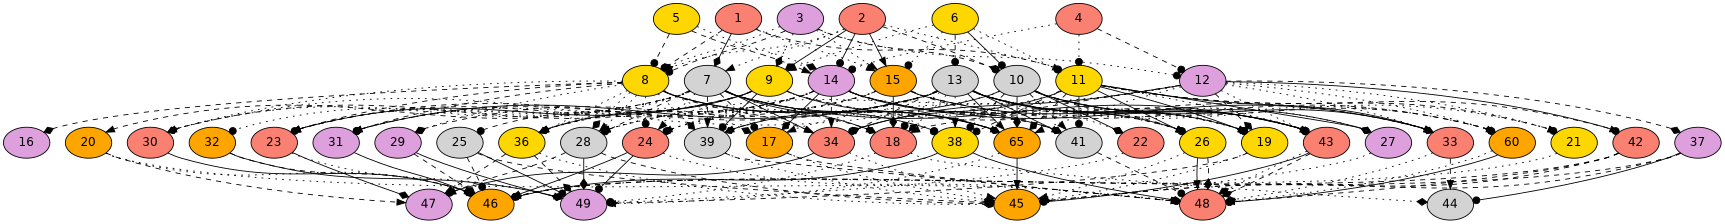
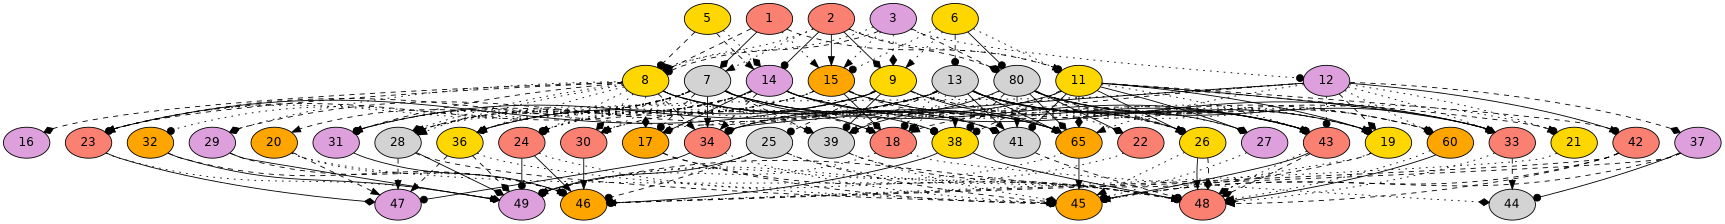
(1079, 19) -> none
(1017, 81) -> (1017, 81)
(884, 181) -> (852, 191)
none -> (978, 181)
